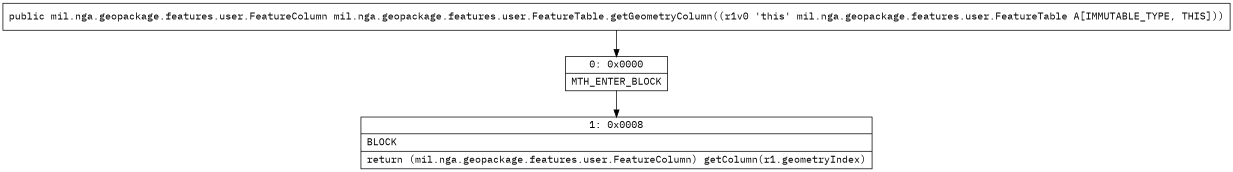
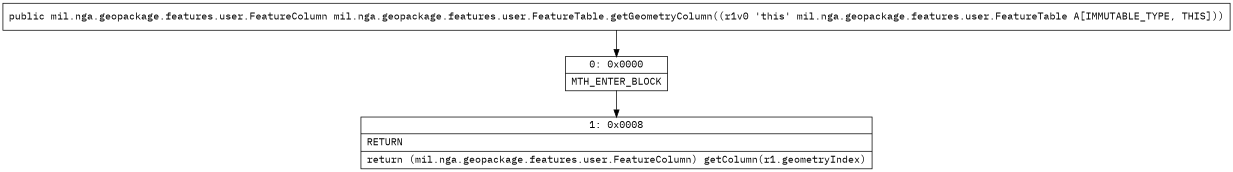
(382, 142) -> (385, 142)
